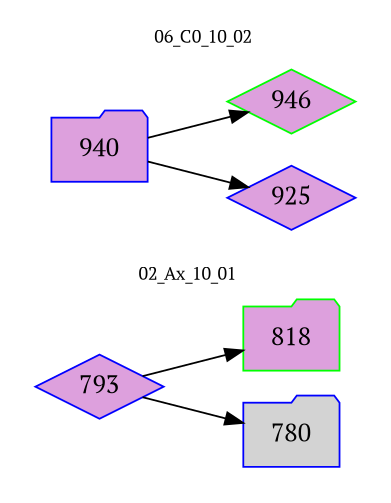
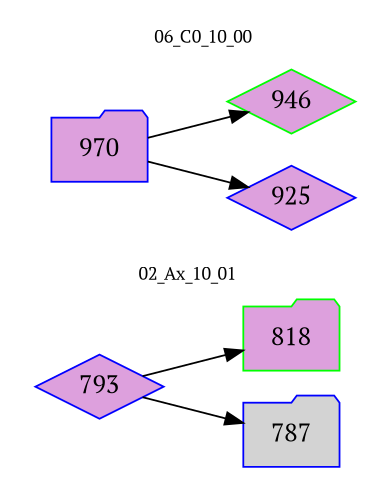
(203, 38) -> (203, 38)
(100, 150) -> (100, 150)
(291, 435) -> (291, 435)
